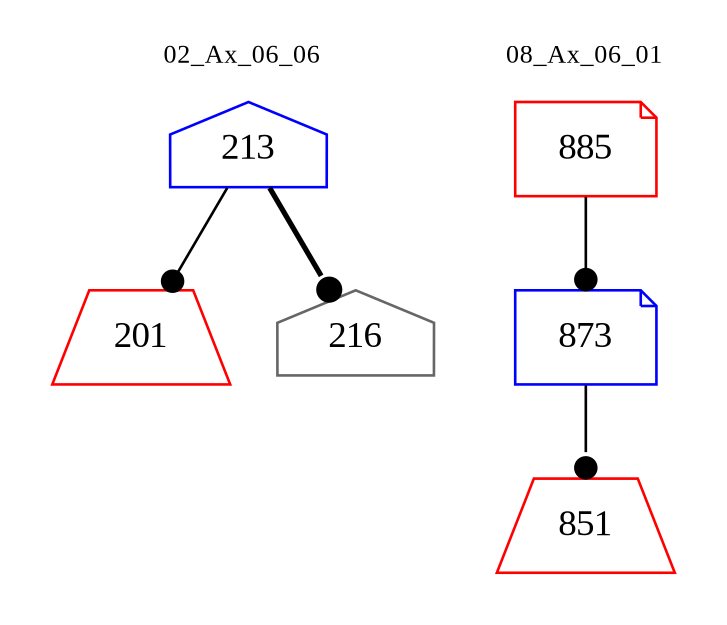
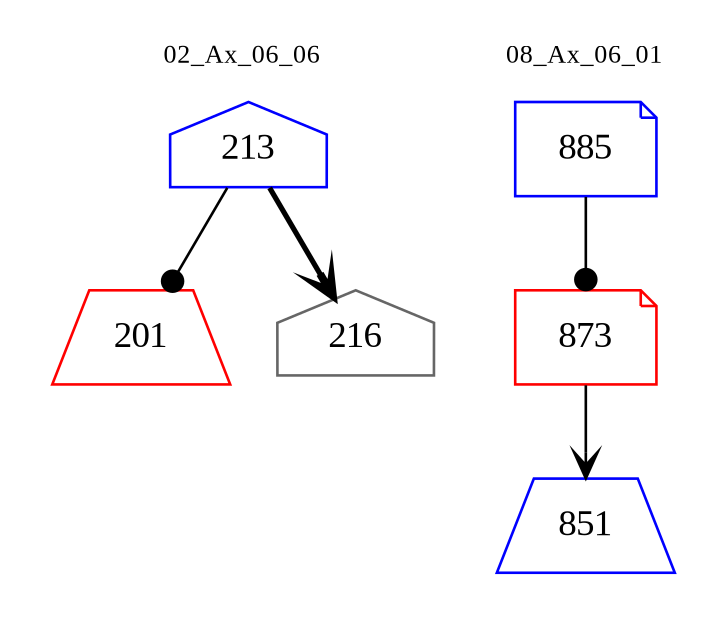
(586, 149) -> (586, 149)
(295, 232) -> (295, 232)
(586, 337) -> (586, 337)
(586, 419) -> (586, 419)
(586, 526) -> (586, 526)
